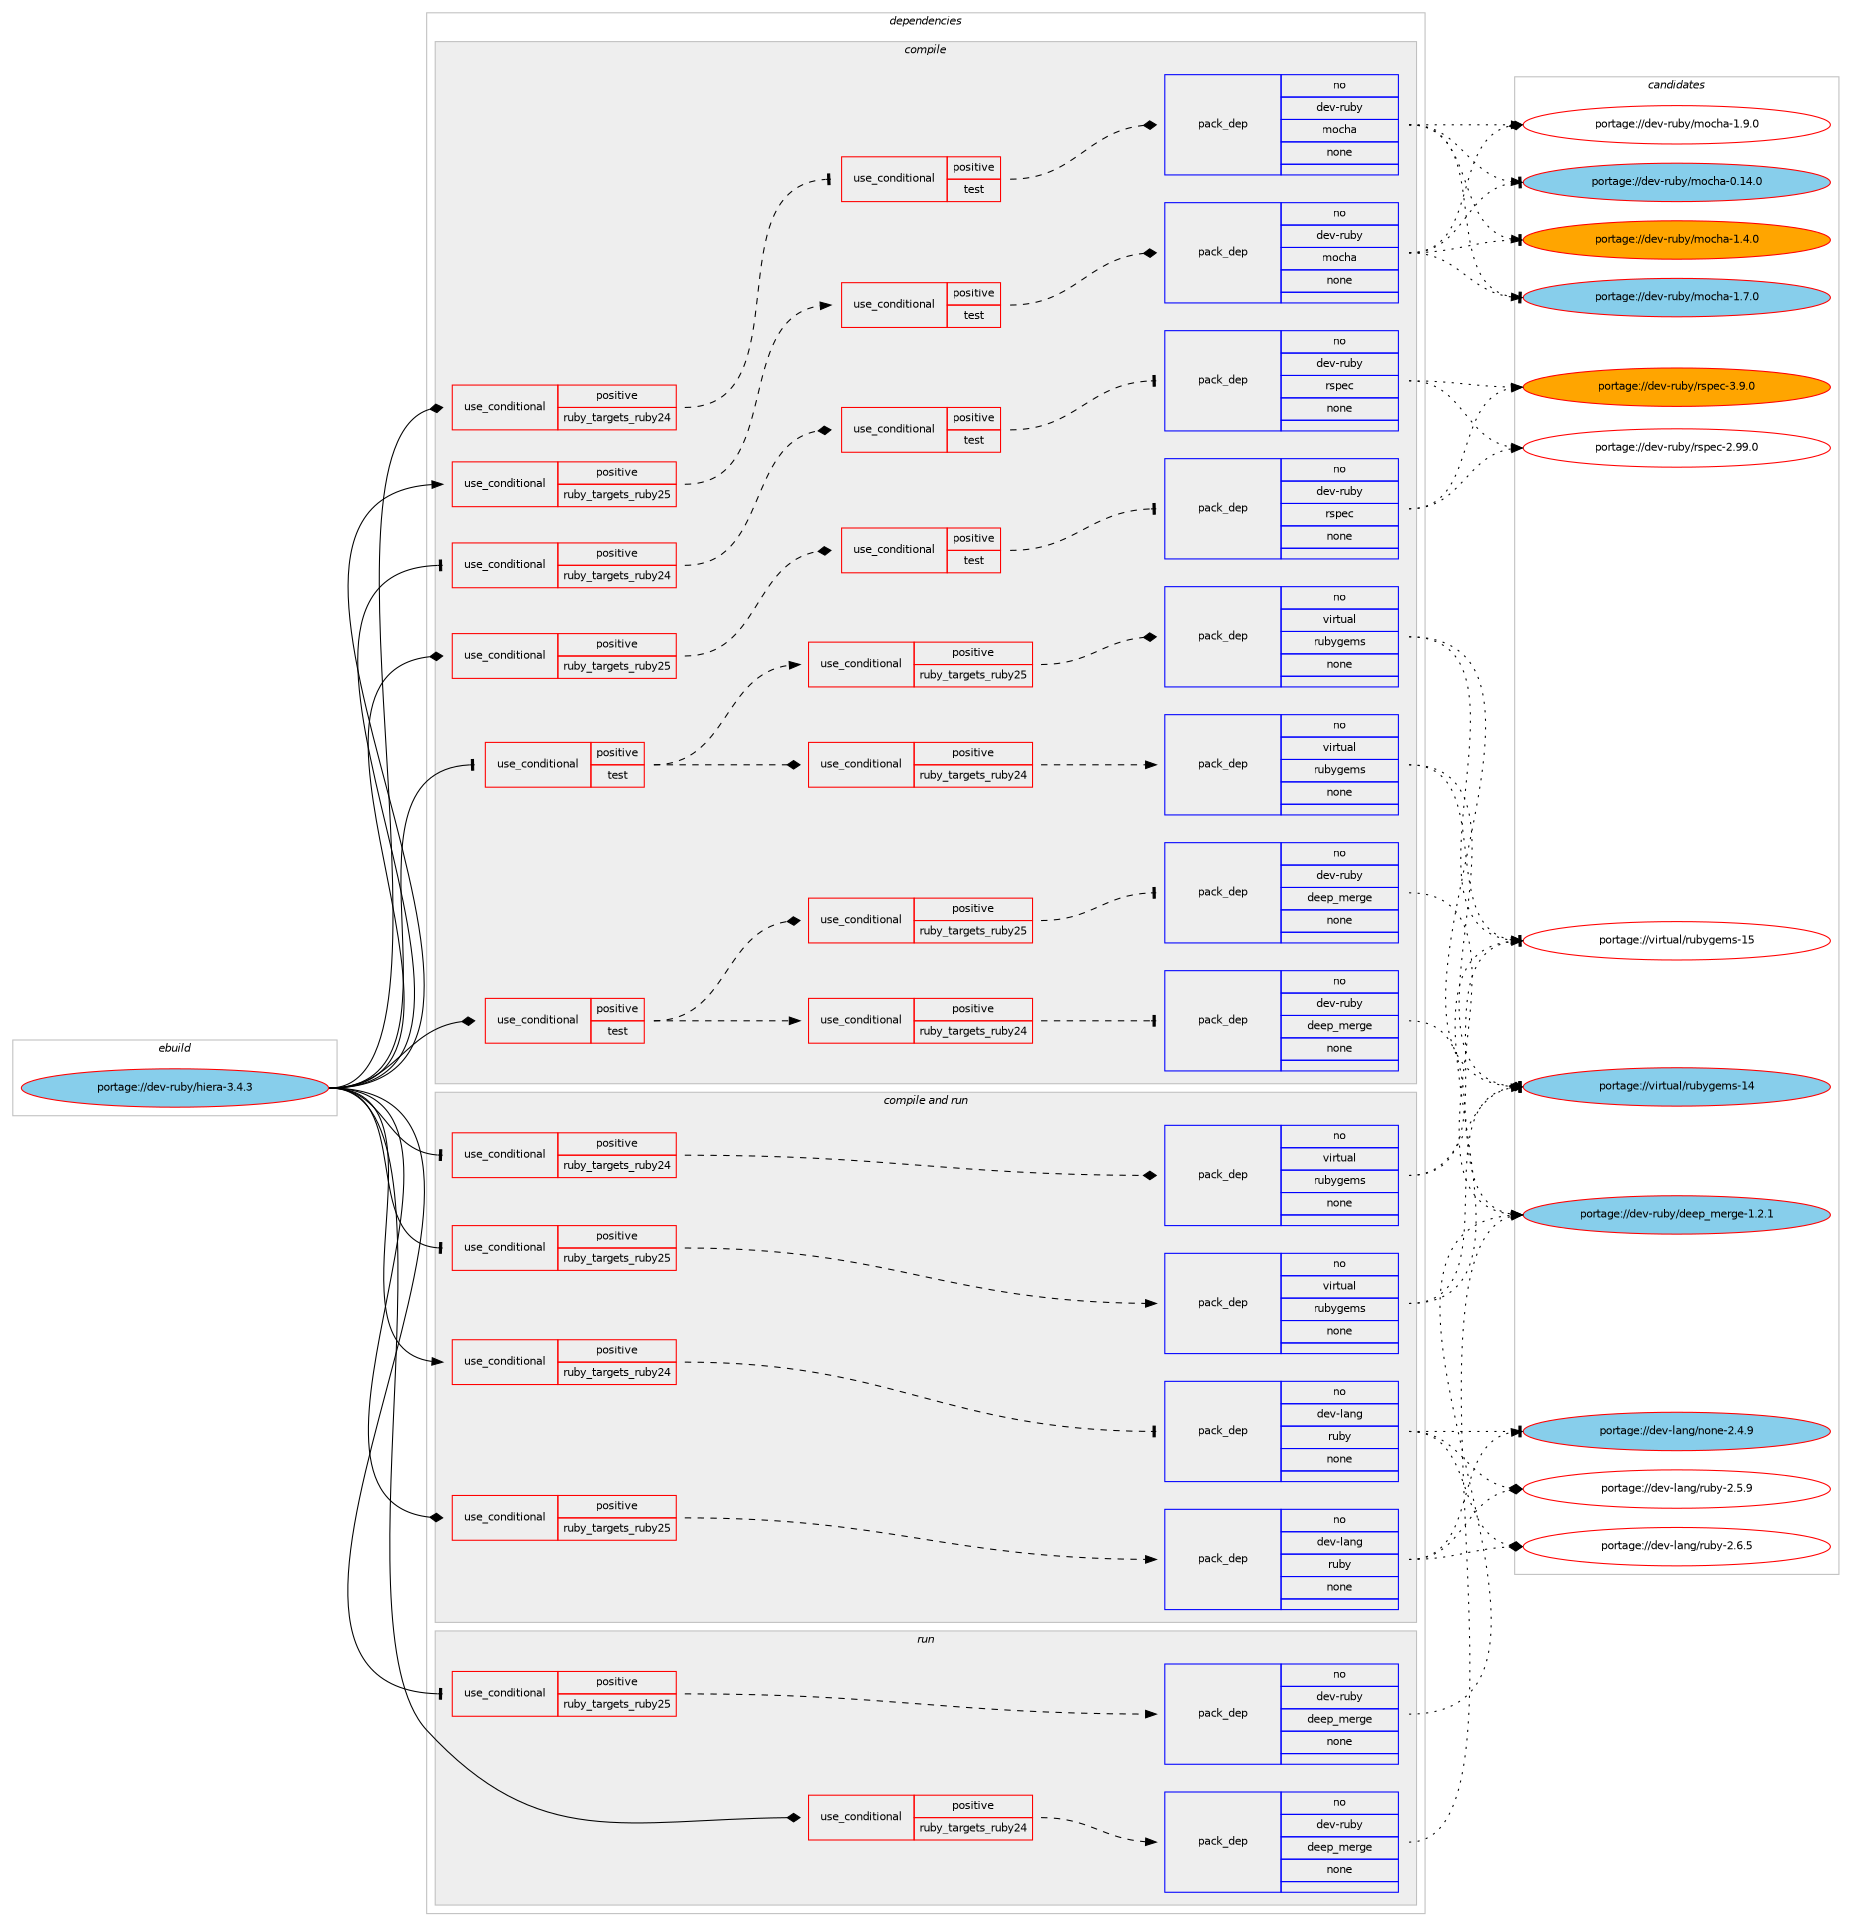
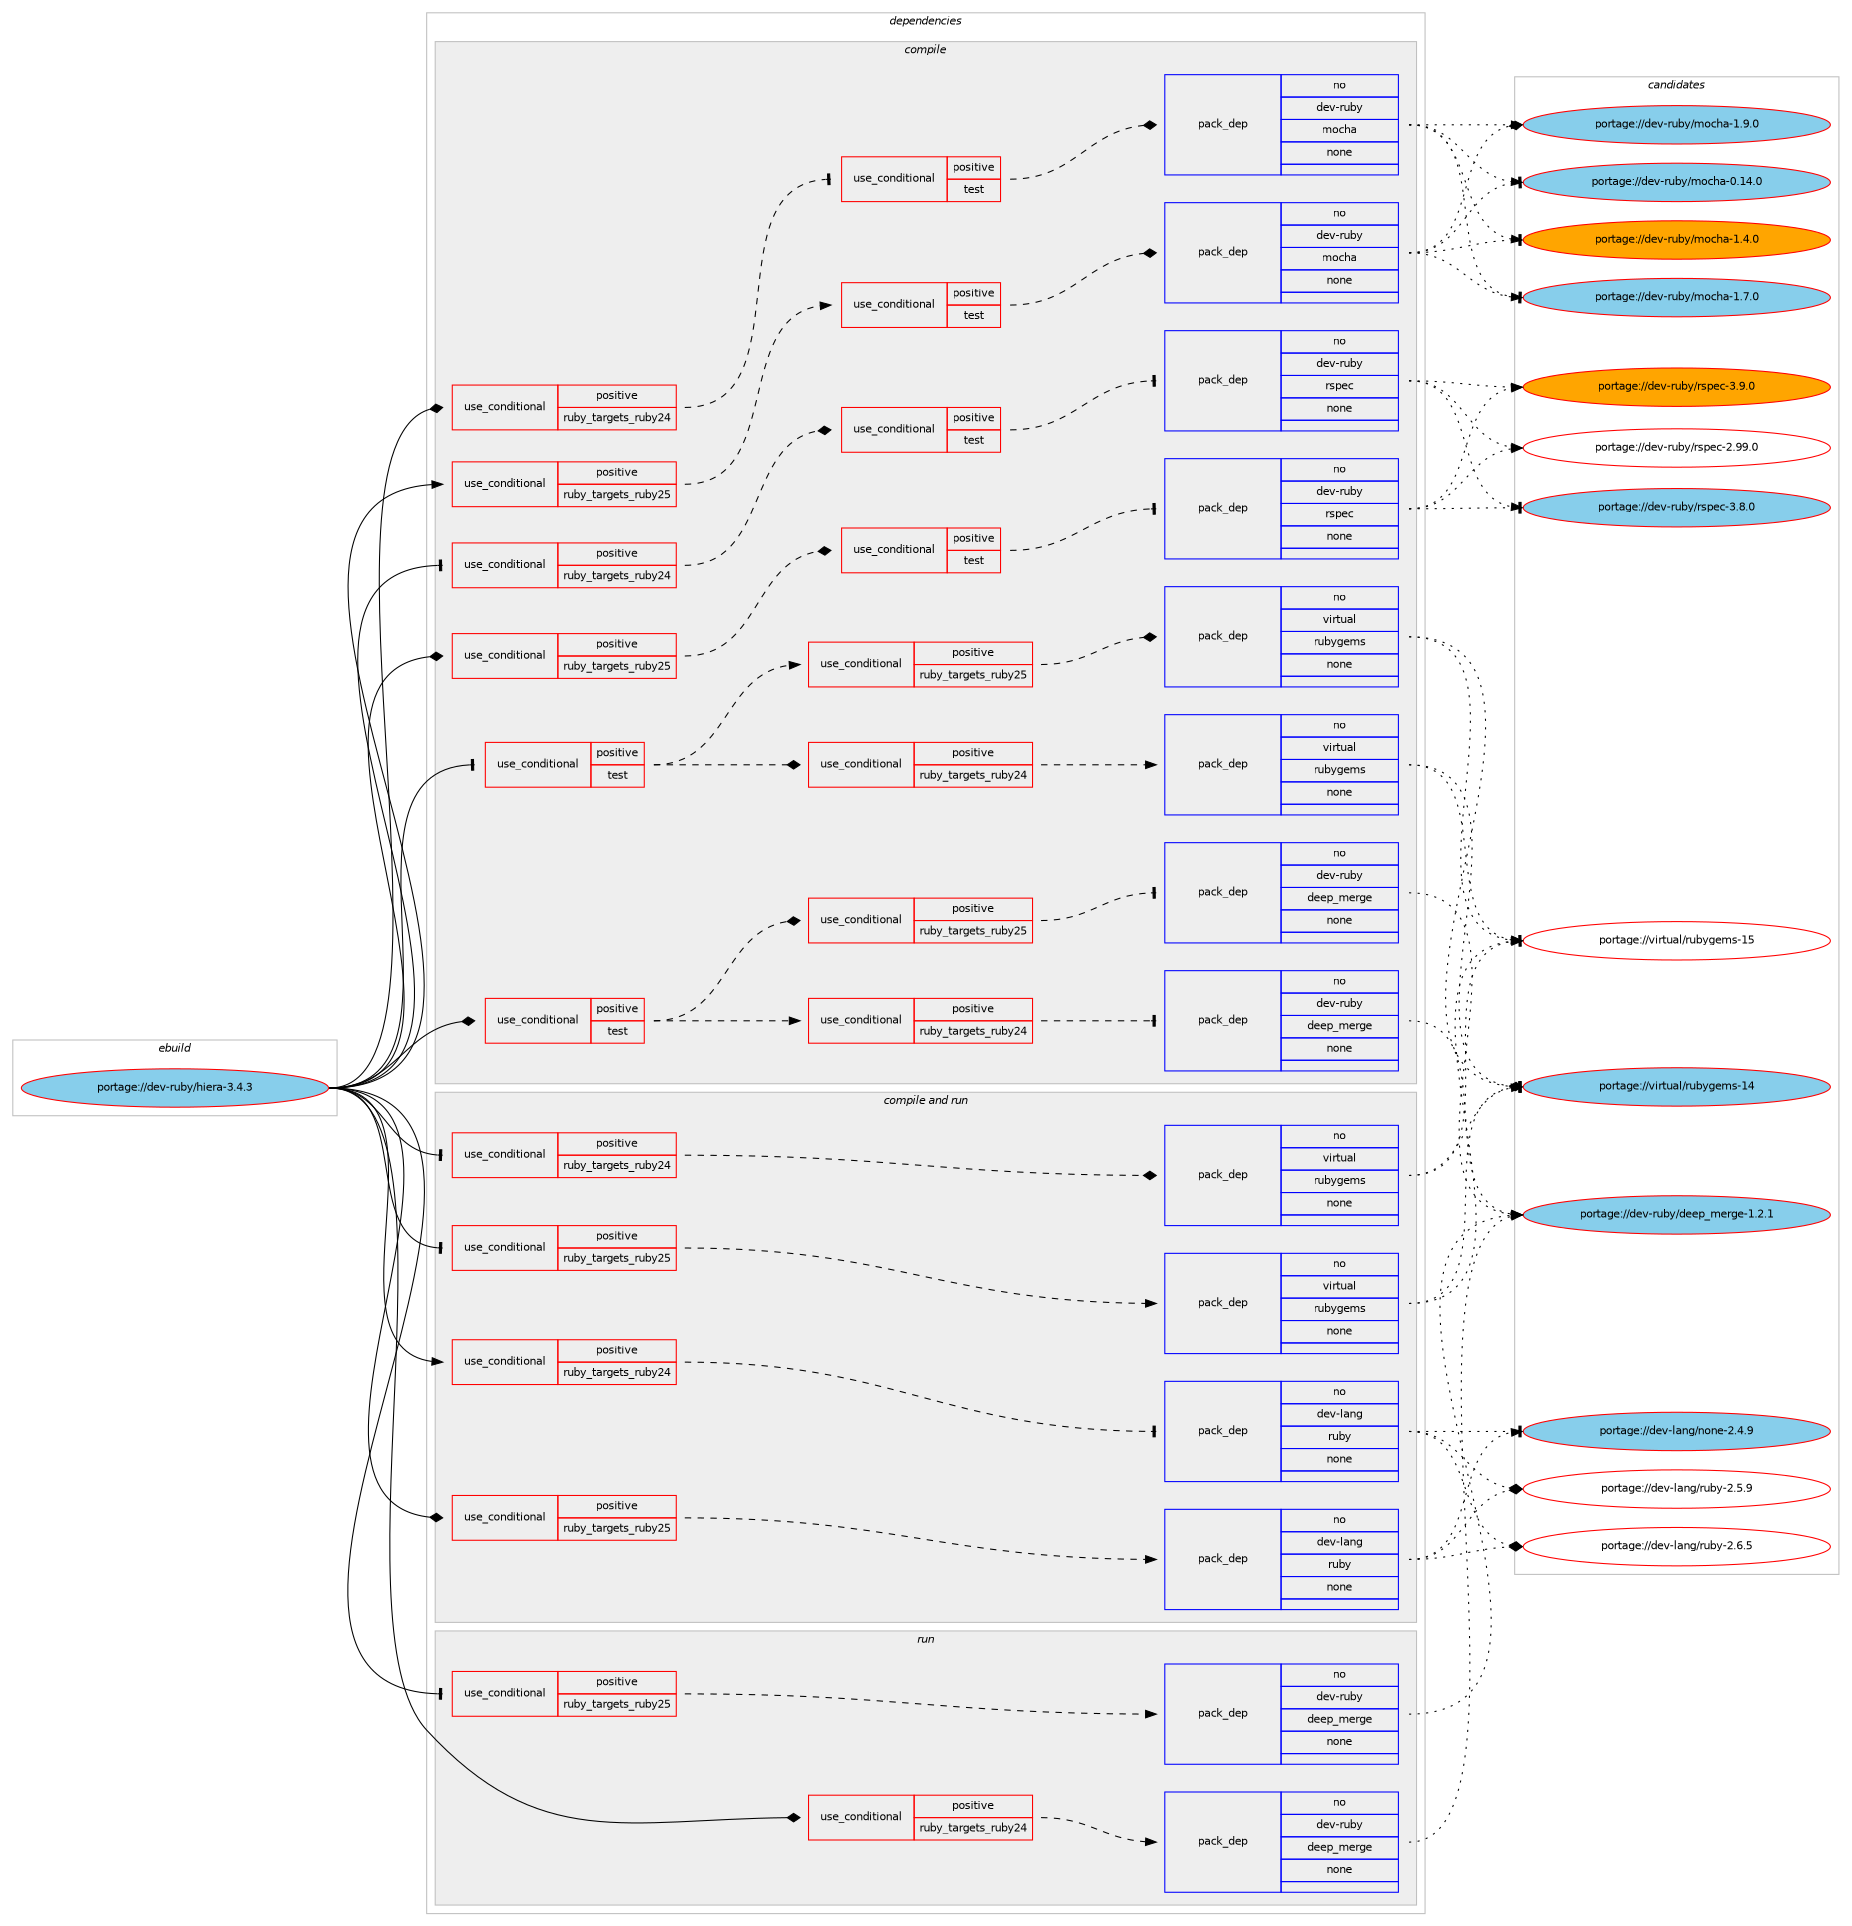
(1677, 125) -> (1677, 125)
none -> (1677, 508)
